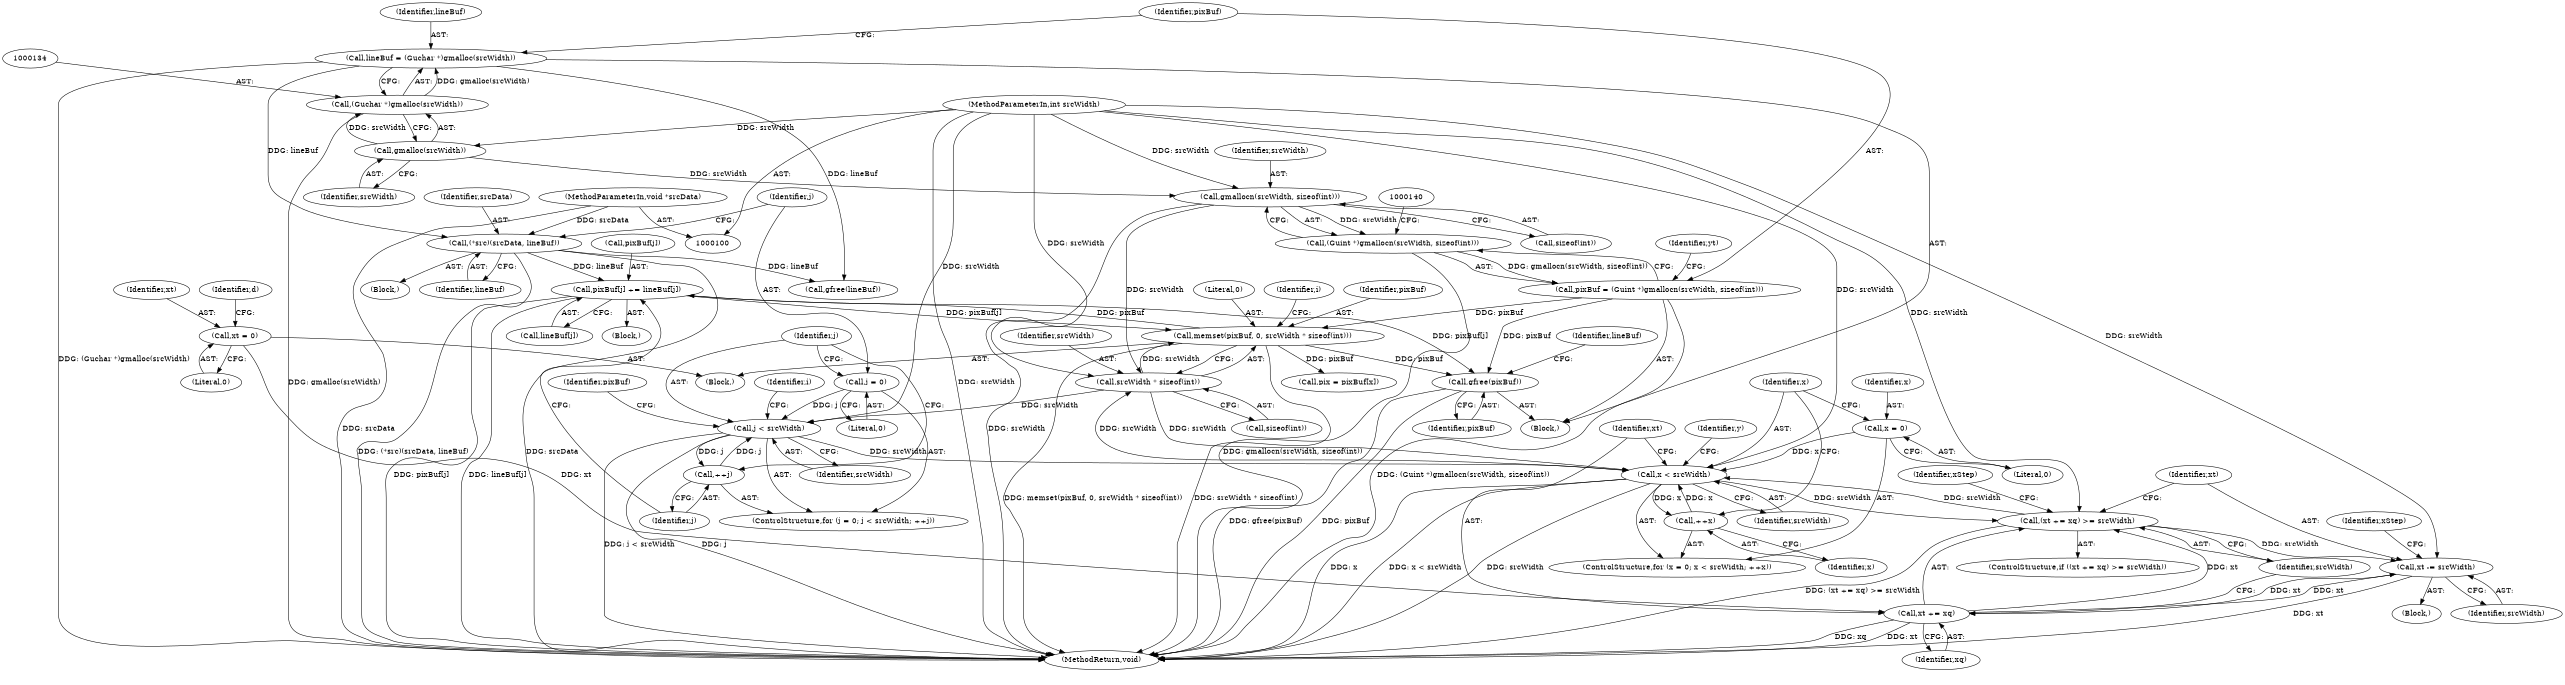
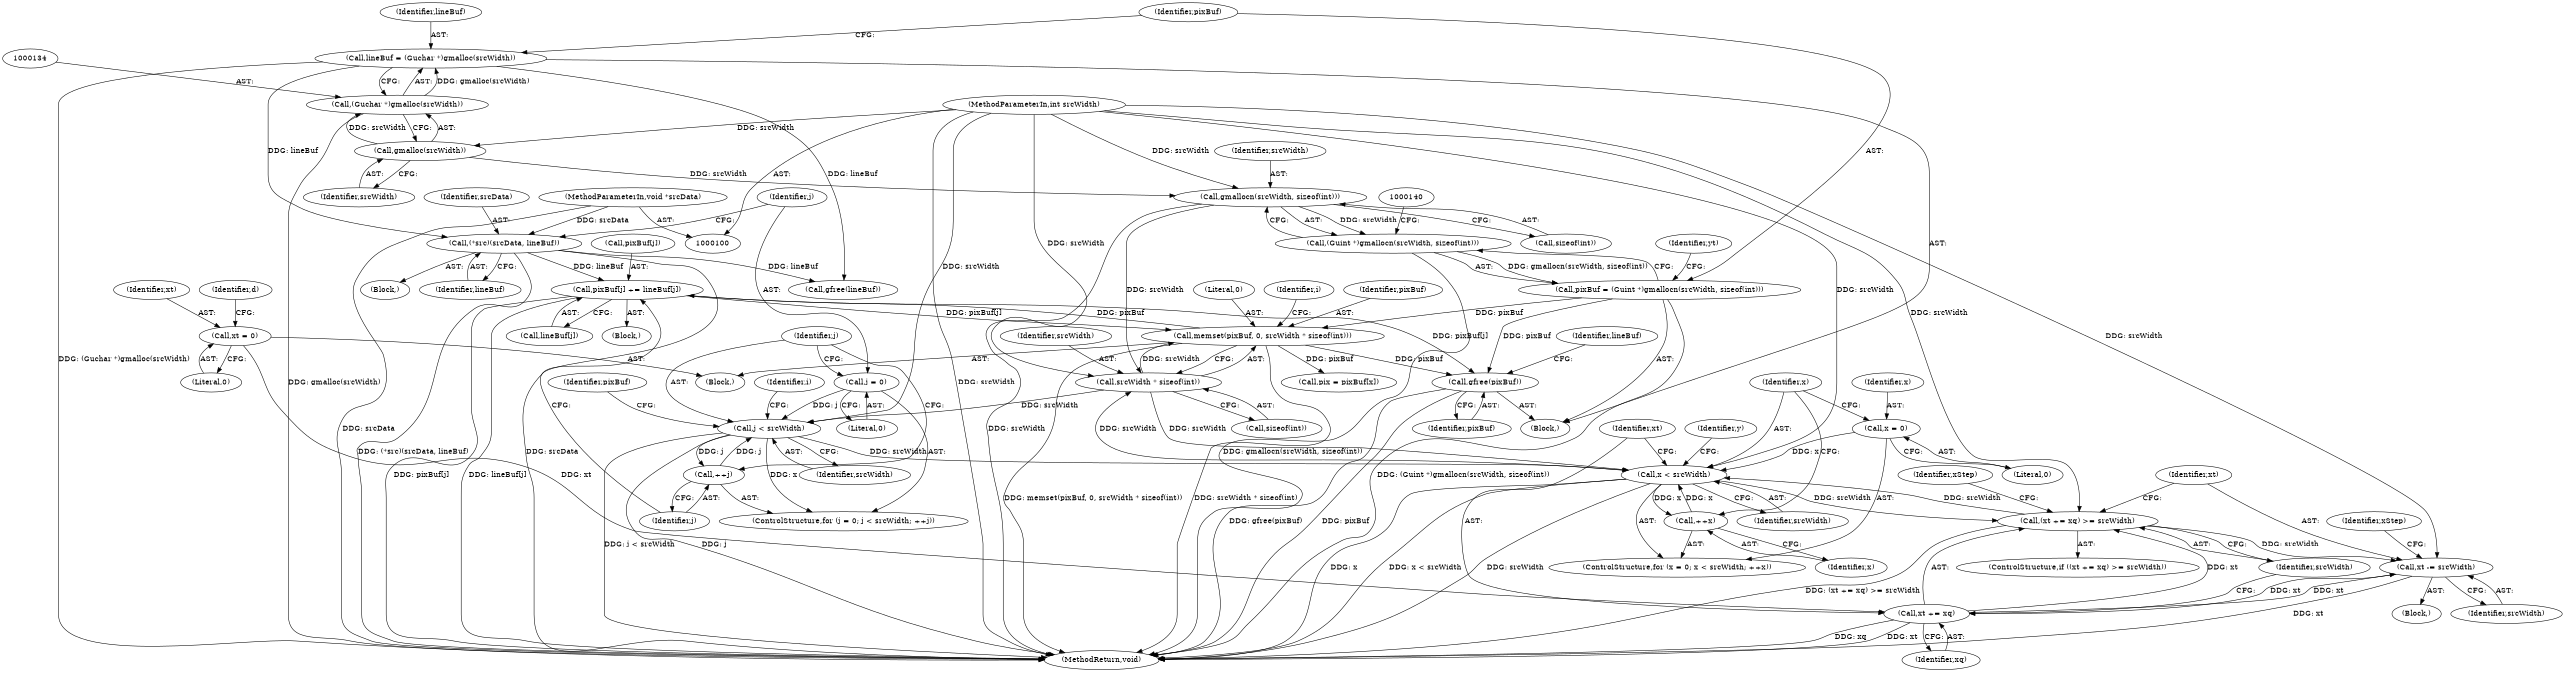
(784, 475) -> (784, 475)
